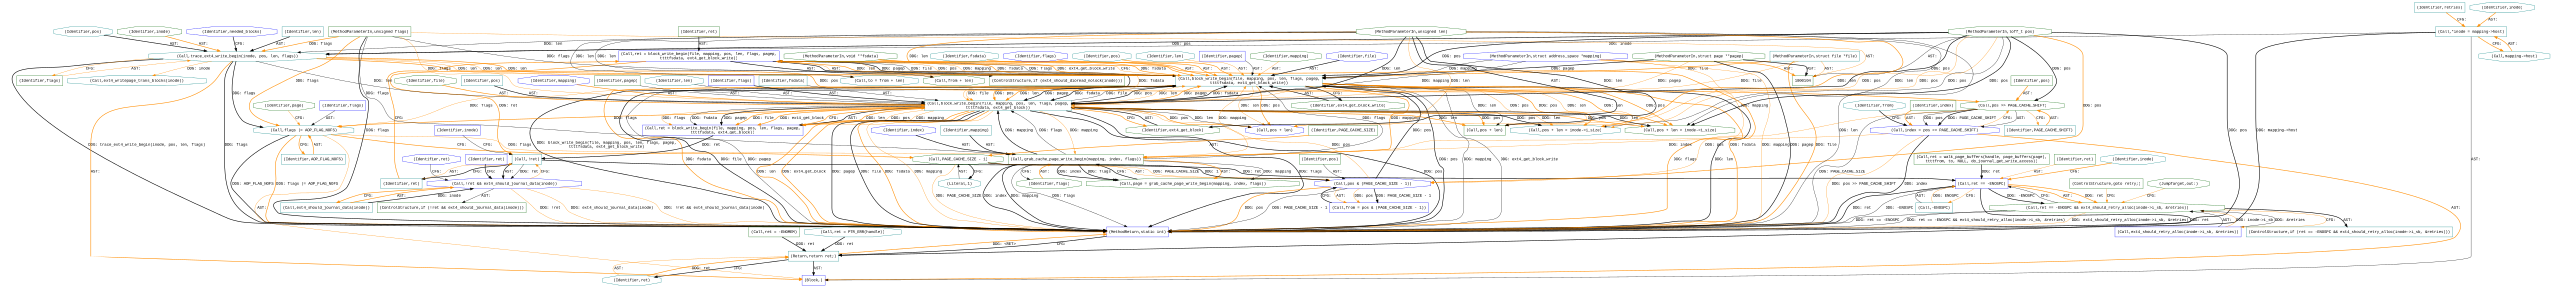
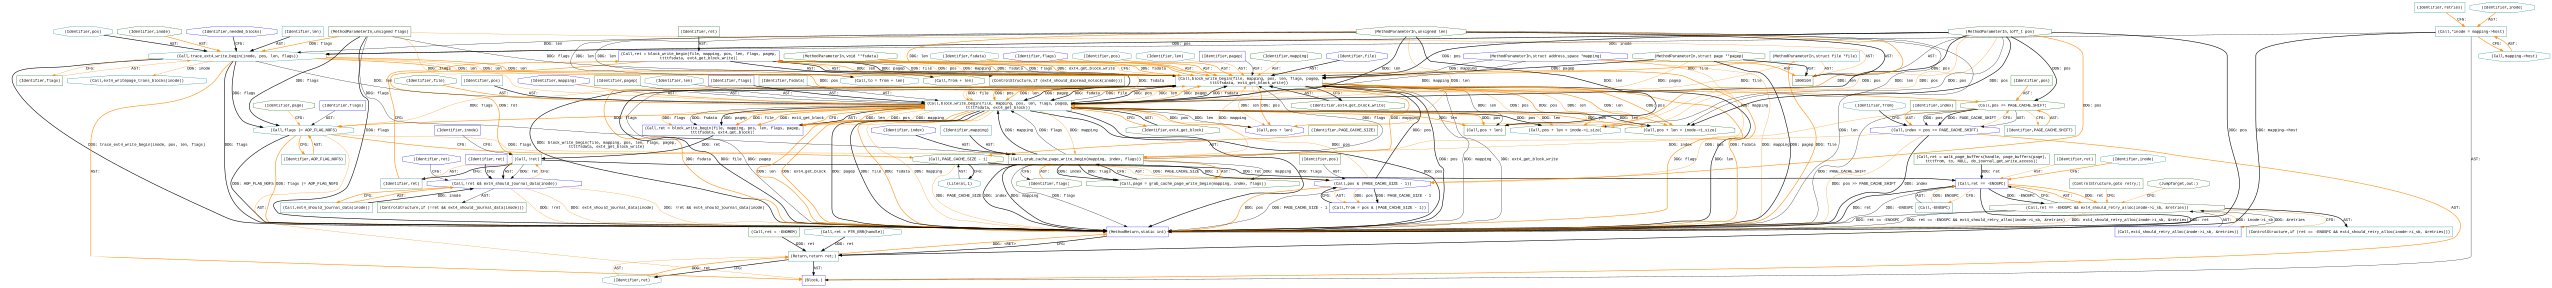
(288, 79) -> (288, 79)
(1615, 100) -> (1817, 41)
(1842, 172) -> (1842, 172)
